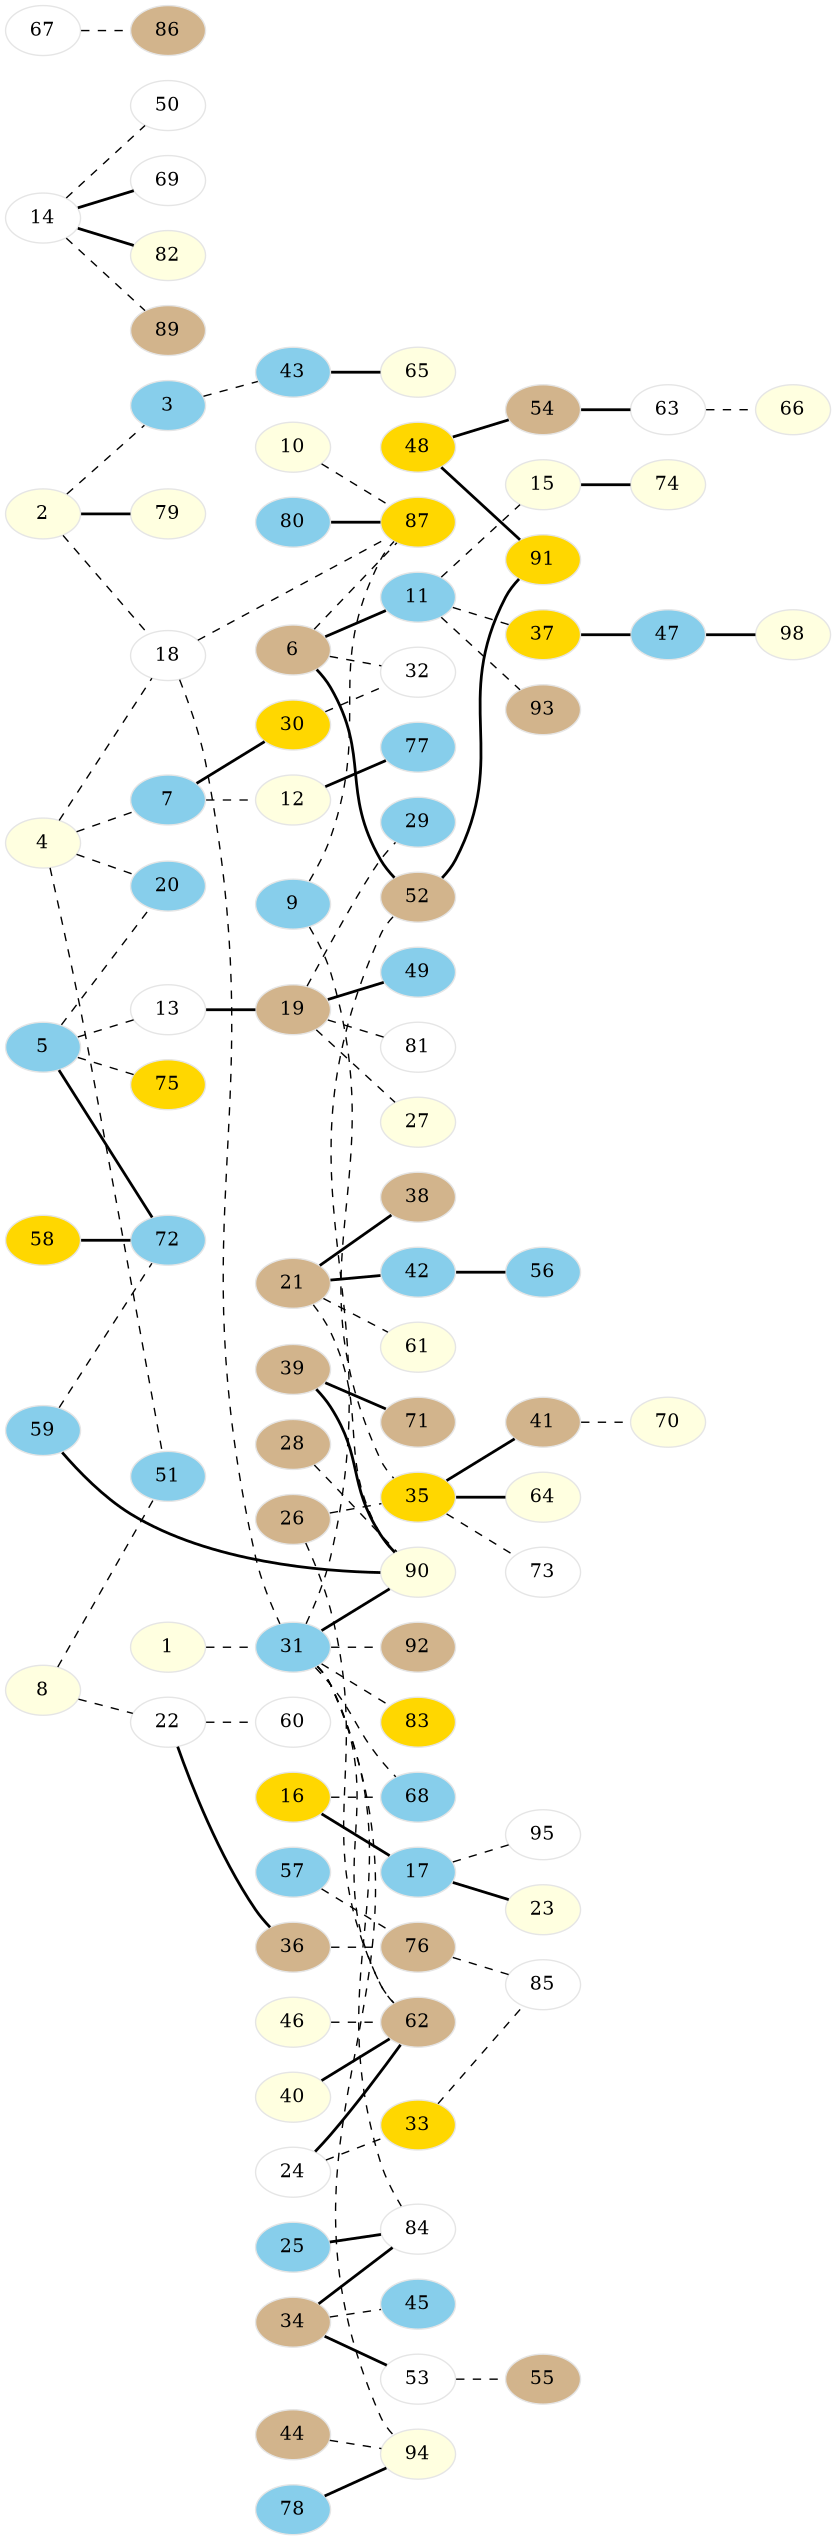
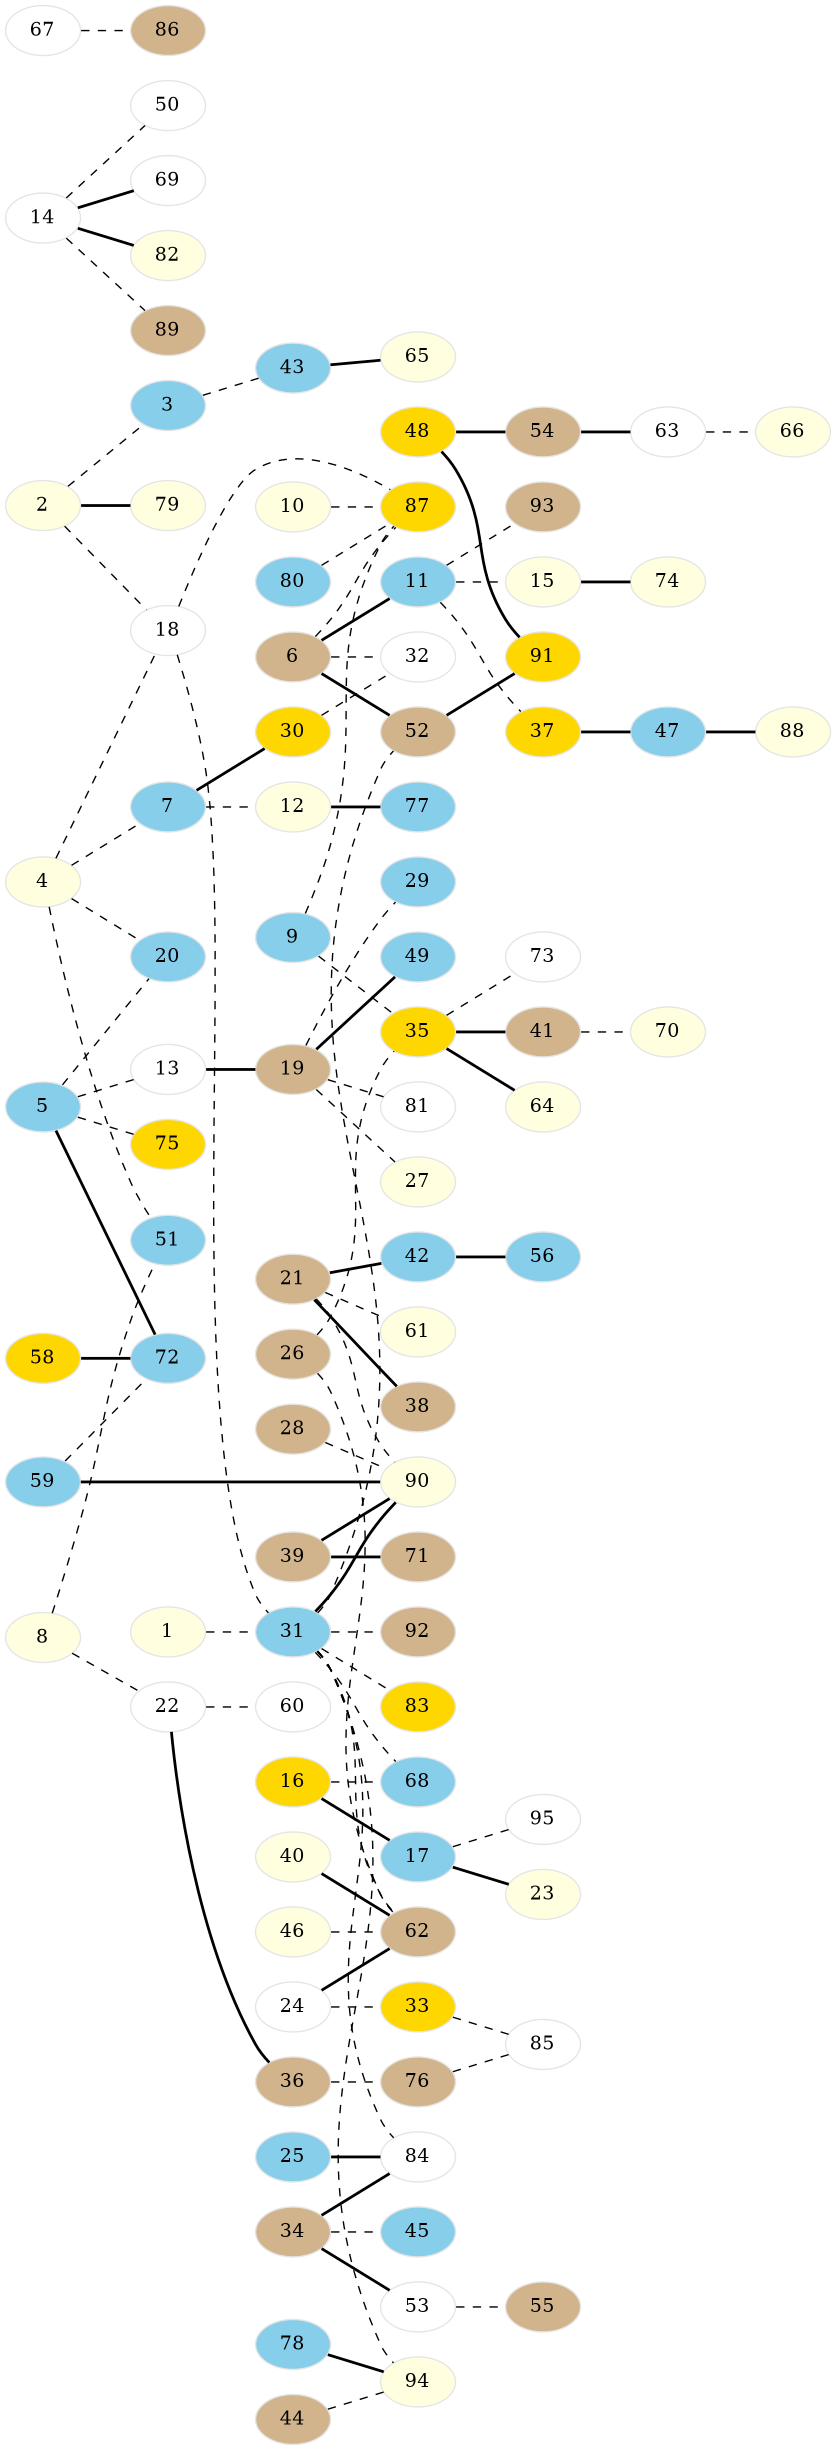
(356, 522) -> (356, 544)
(793, 635) -> (793, 732)
(293, 1872) -> none
